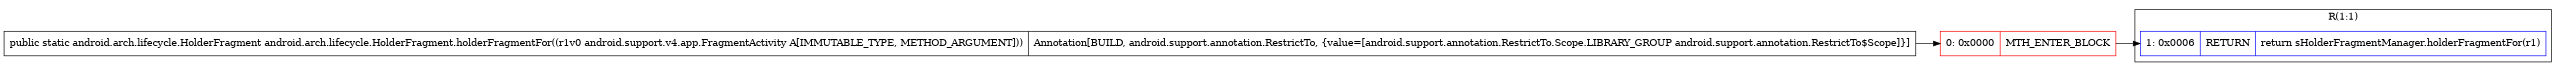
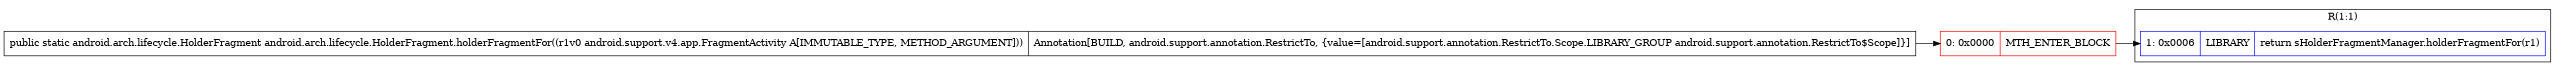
(2228, 43) -> (2227, 43)
